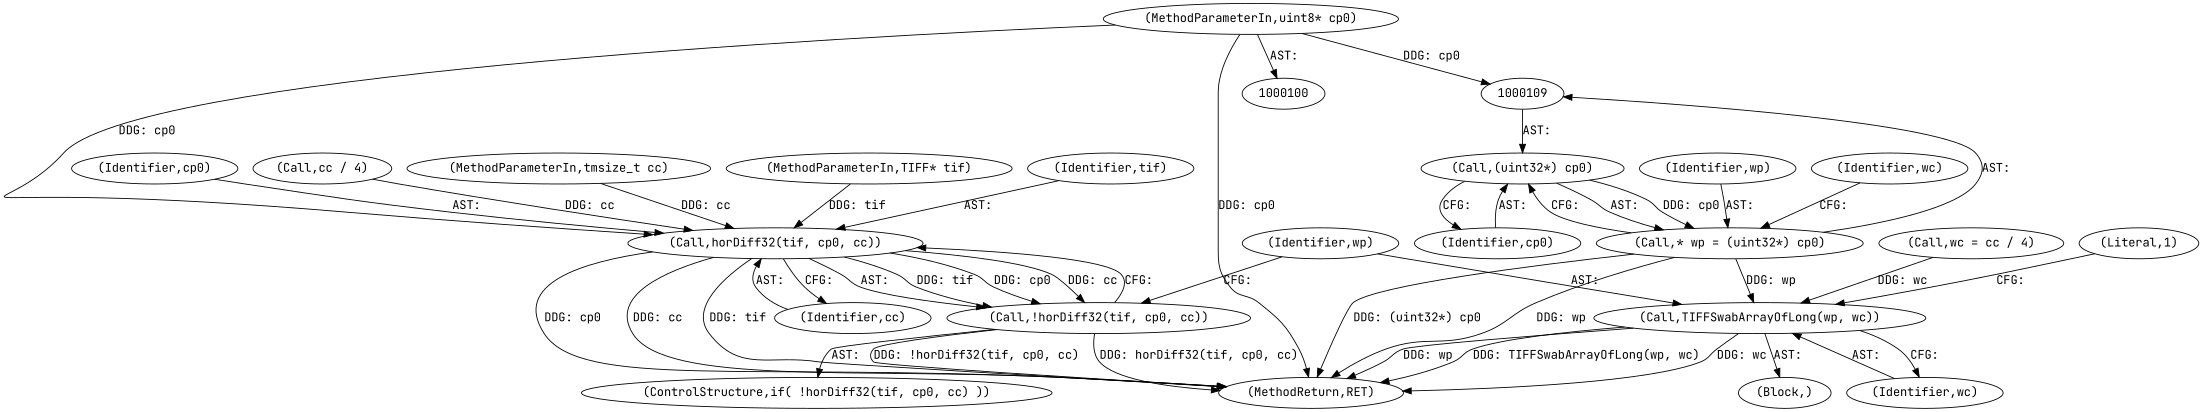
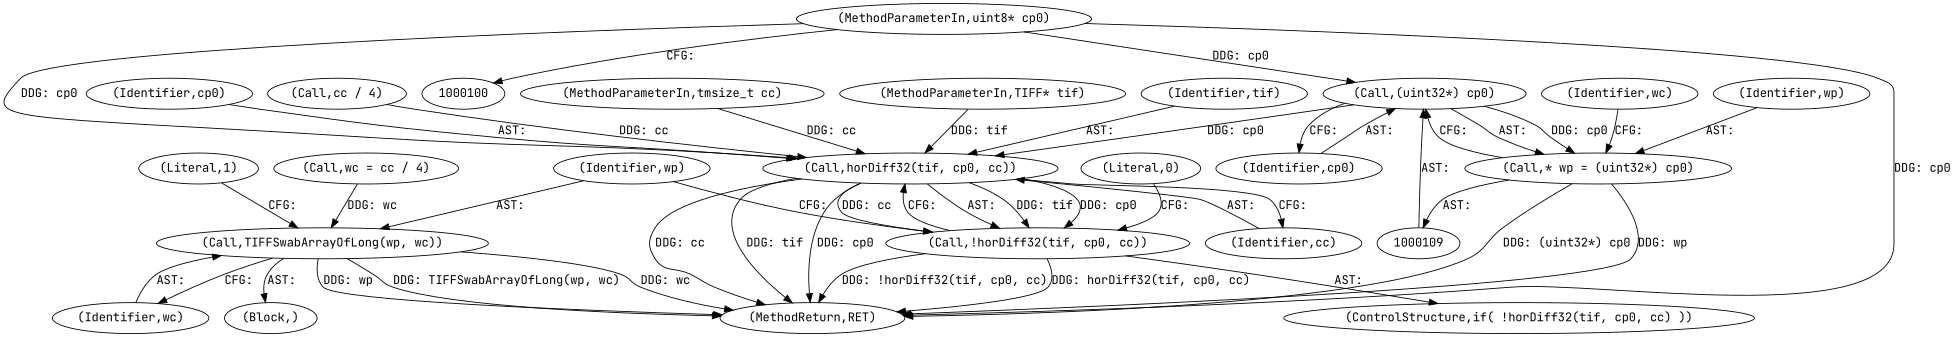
(1288, 56) -> (684, 56)
(1392, 58) -> (1185, 56)
none -> (1179, 130)
none -> (1141, 169)
(1743, 277) -> none
